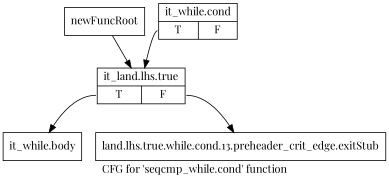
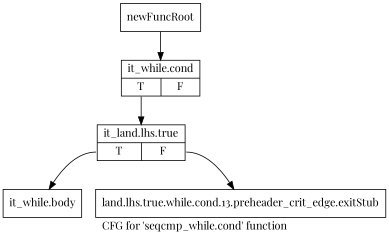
(120, 48) -> (161, 42)
